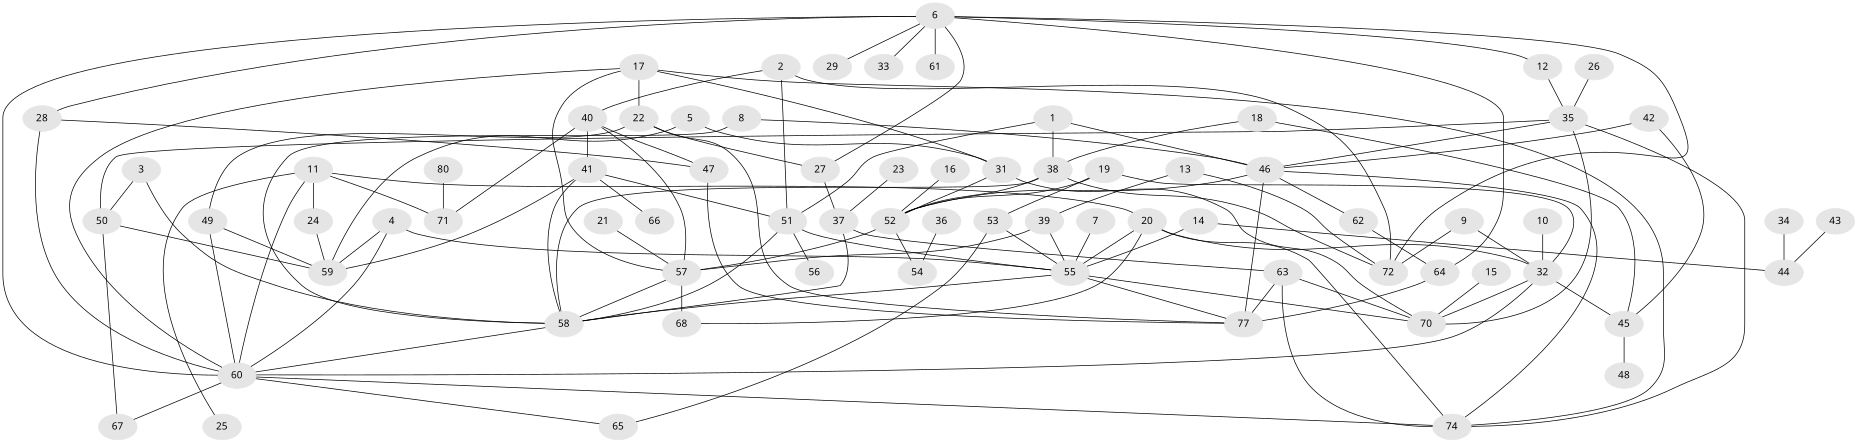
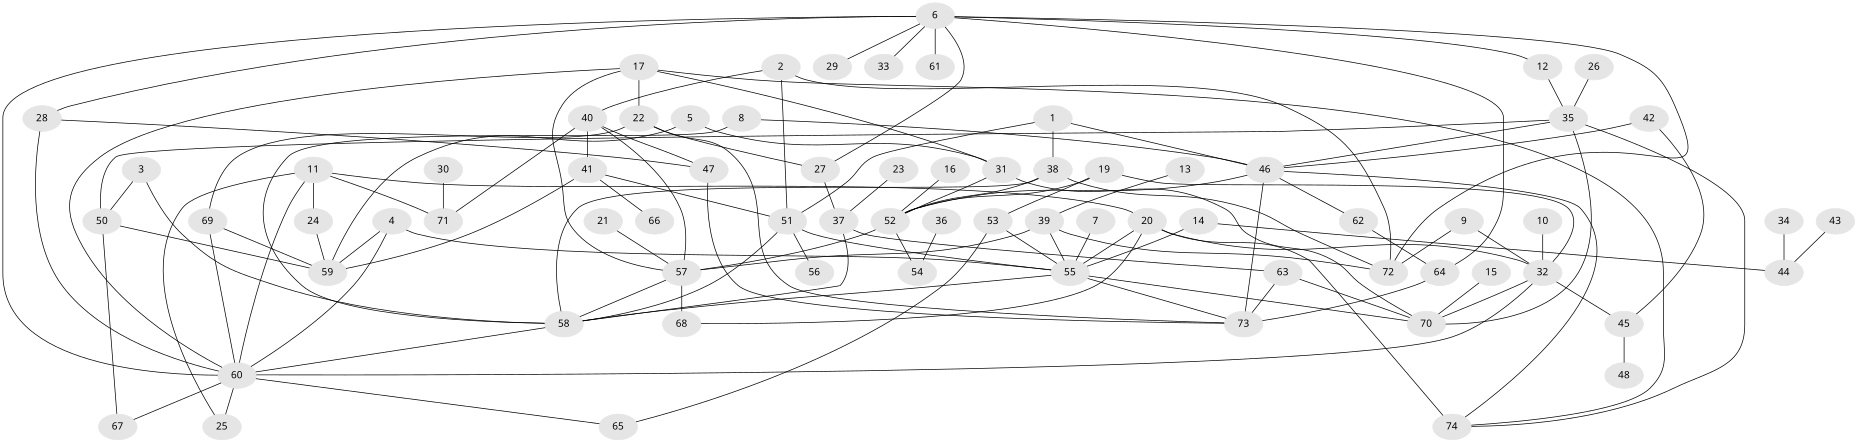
(1257, 119) -> none
(443, 170) -> (443, 170)
(1296, 205) -> (1214, 253)
(208, 221) -> (208, 221)
(548, 242) -> none
(1244, 324) -> (1244, 324)
(1320, 395) -> none
(845, 401) -> (229, 401)
